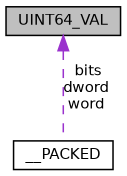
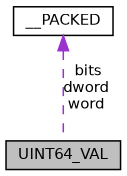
(63, 96) -> (63, 96)
